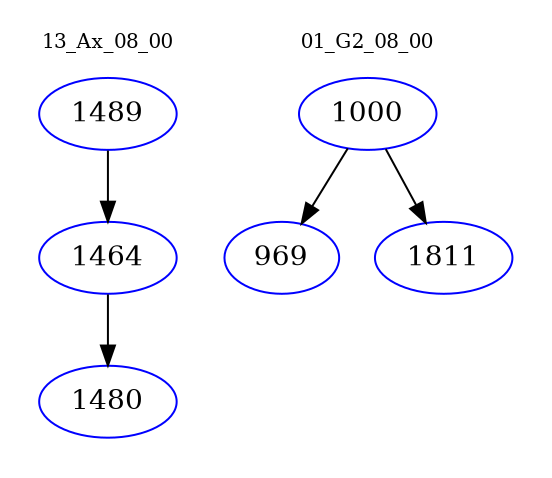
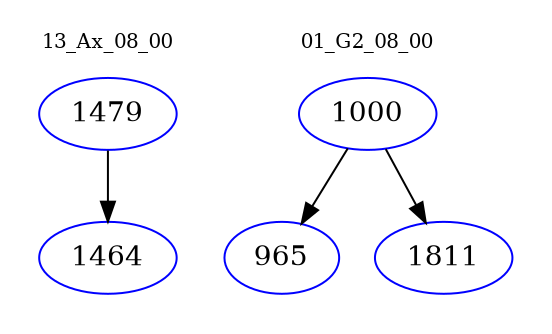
(108, 114) -> (108, 114)
(282, 258) -> (282, 258)
(108, 402) -> none
